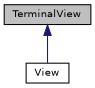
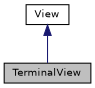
(48, 49) -> (48, 49)
